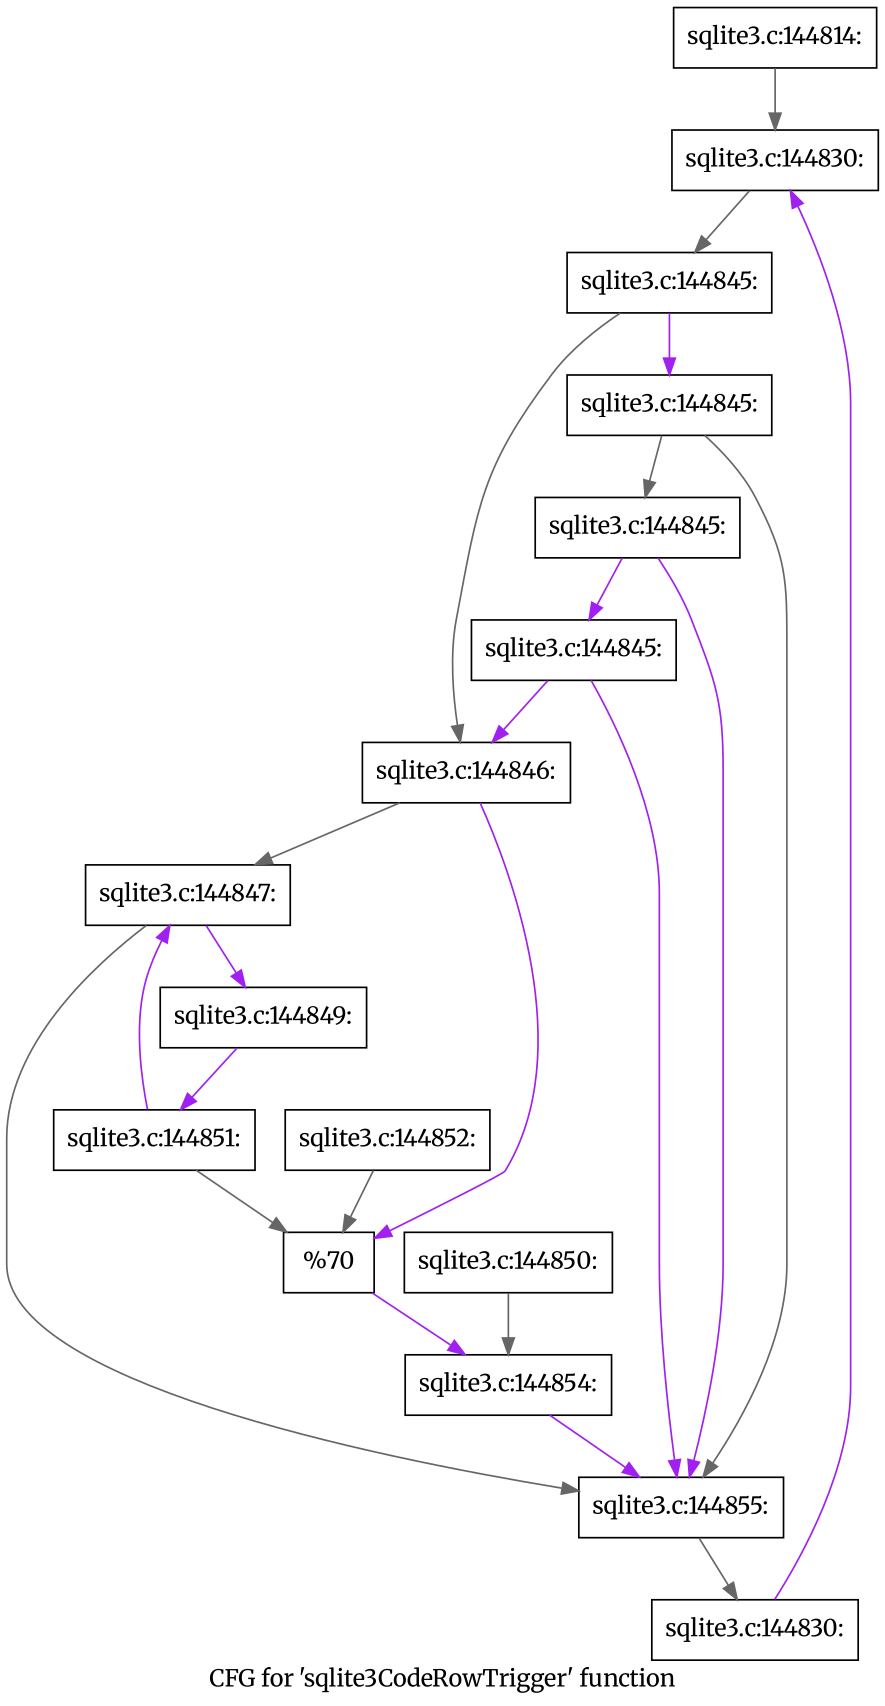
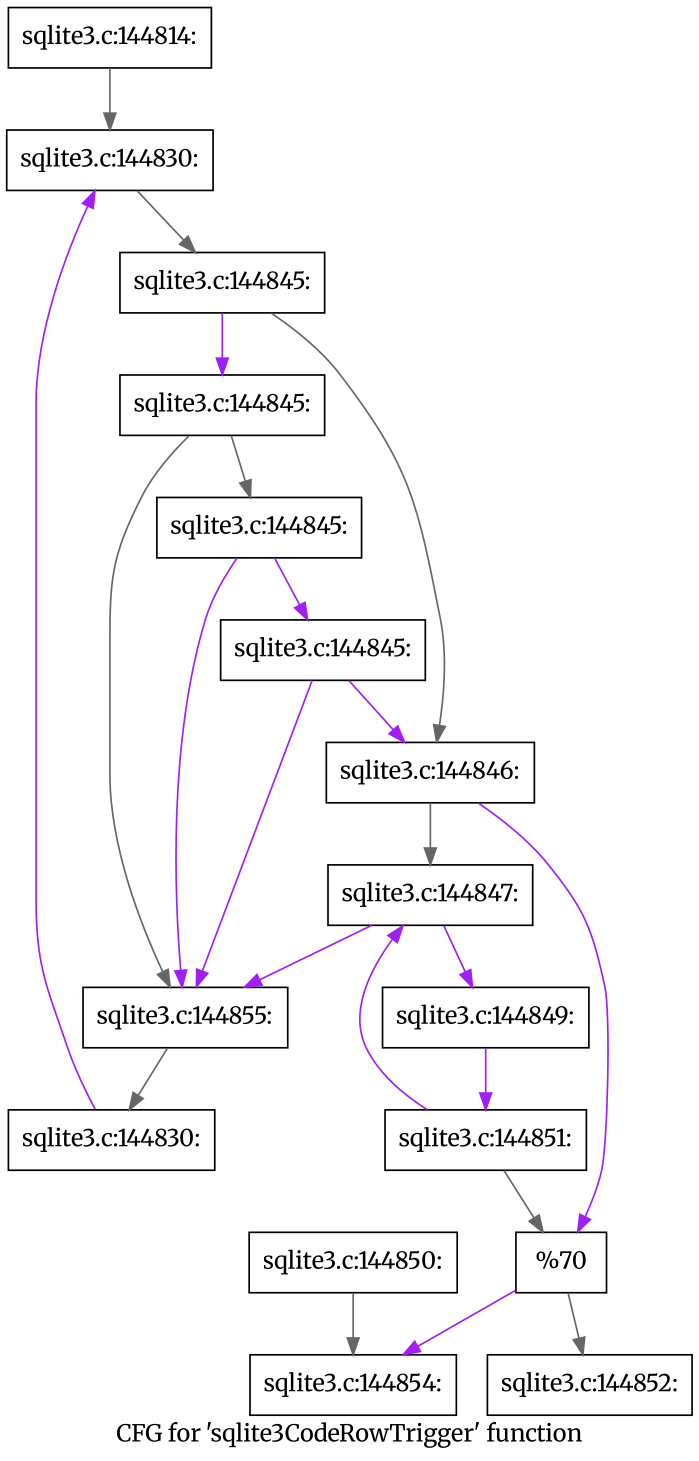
(362, 1194) -> (574, 1316)
(78, 1350) -> (316, 952)
(588, 1441) -> none
